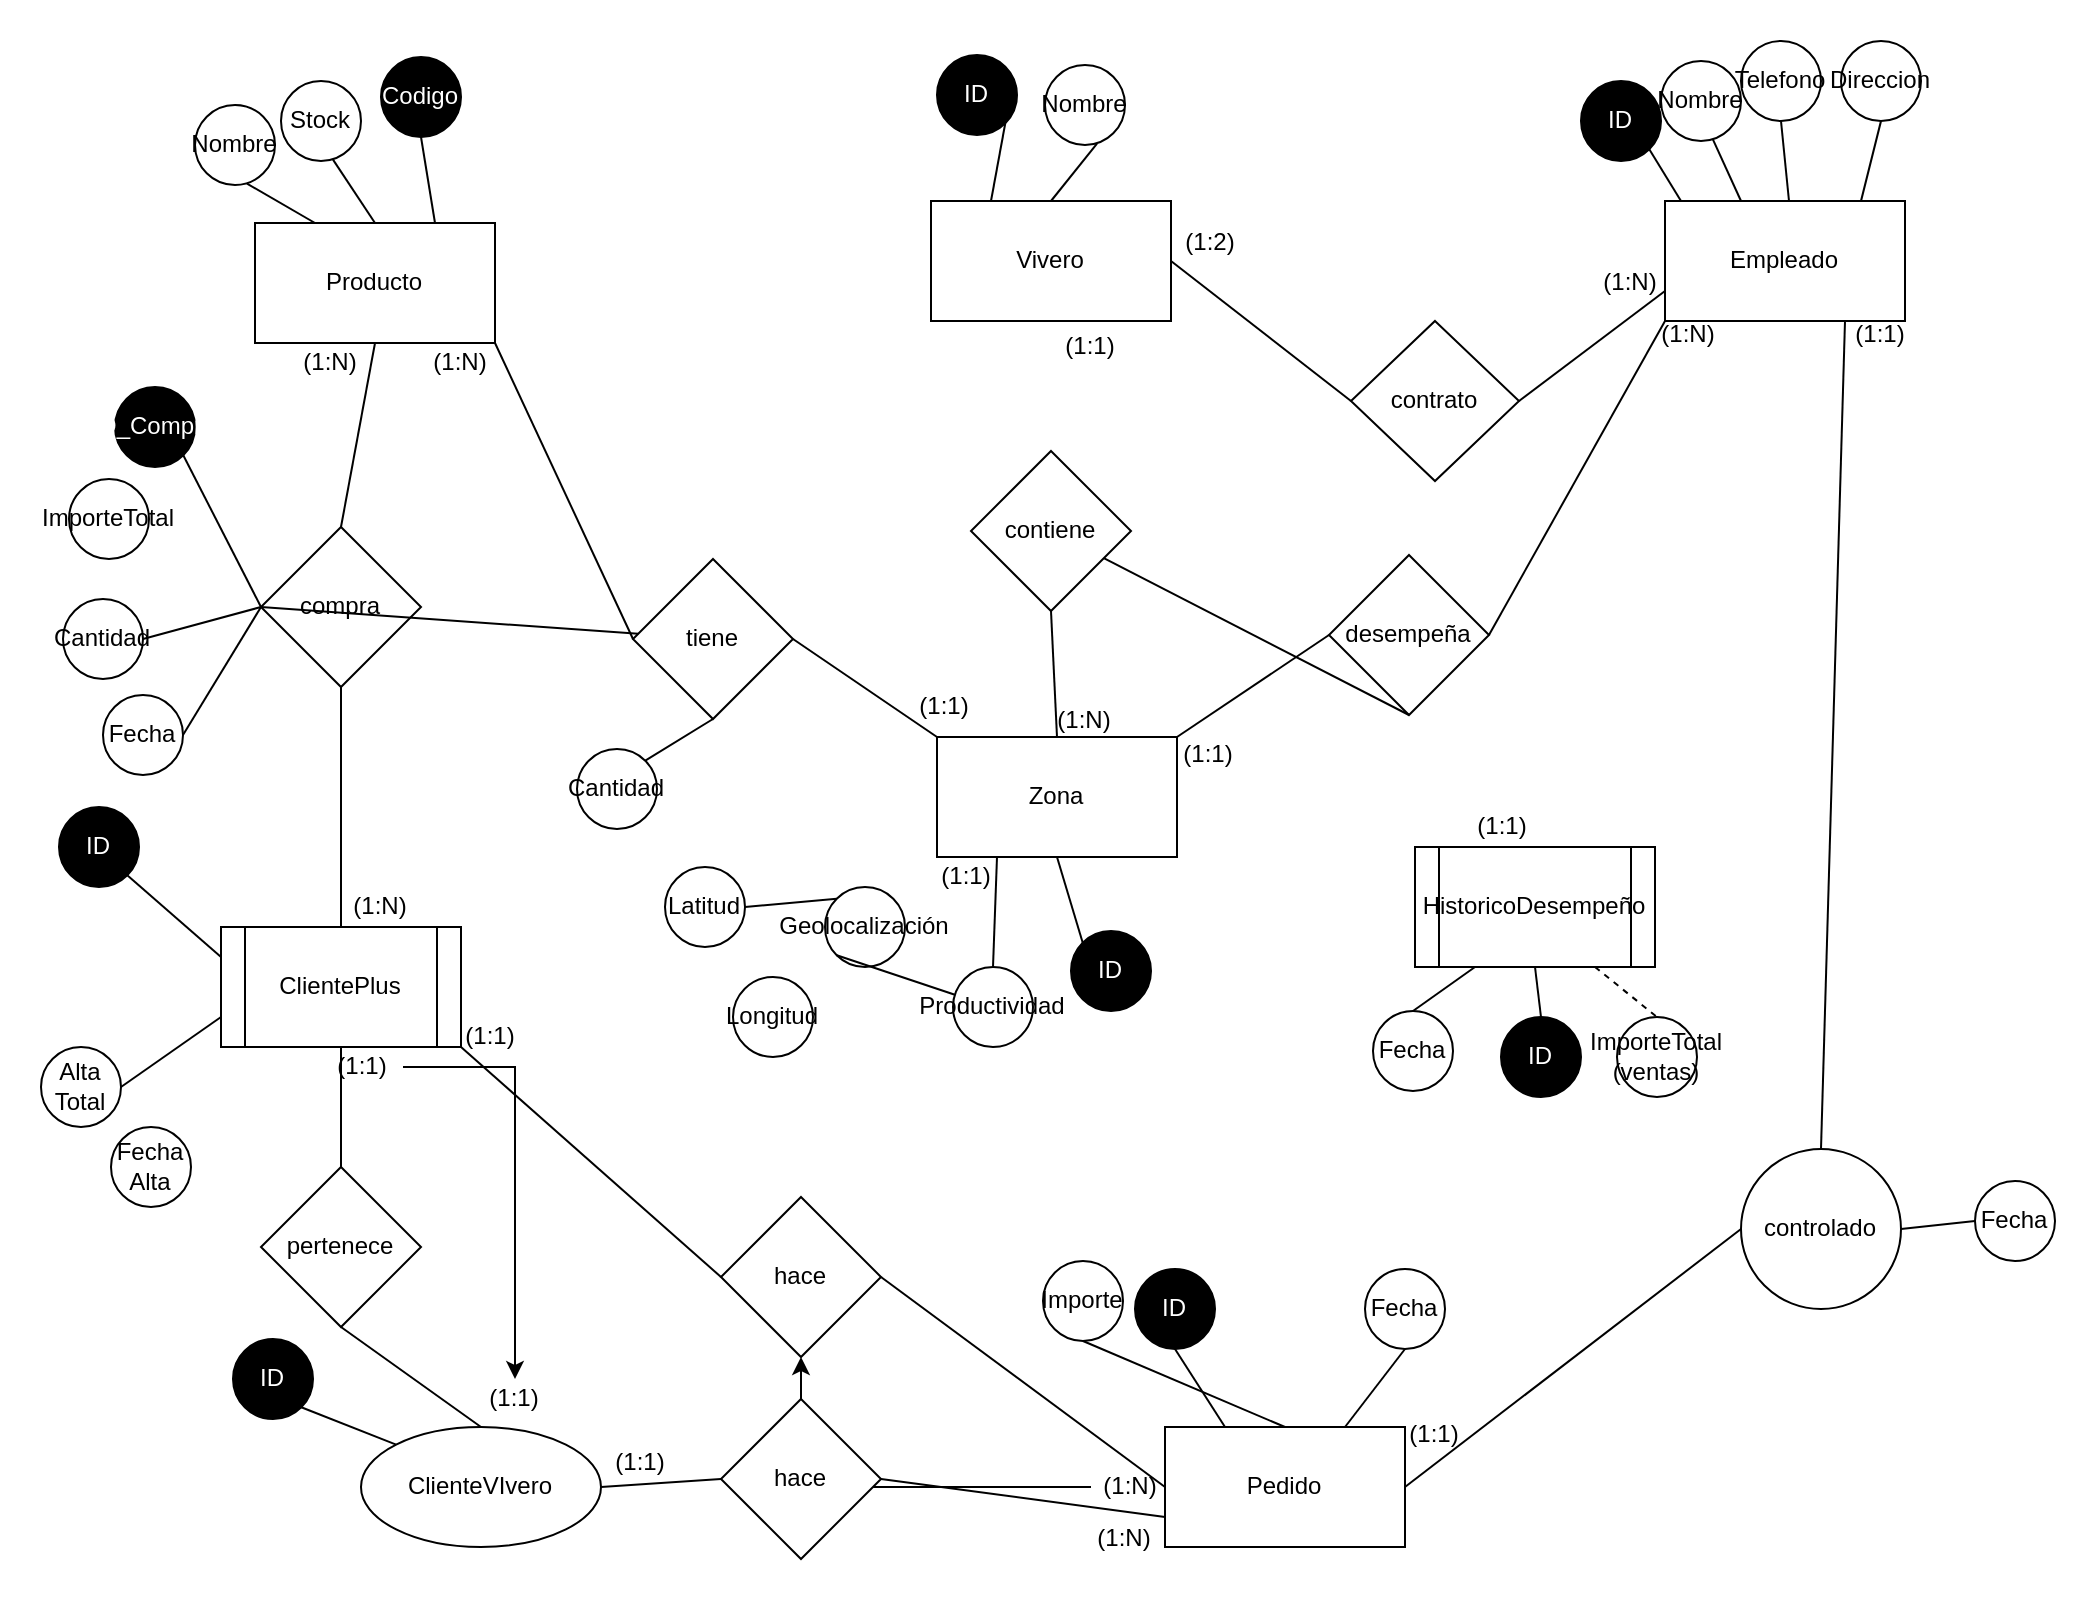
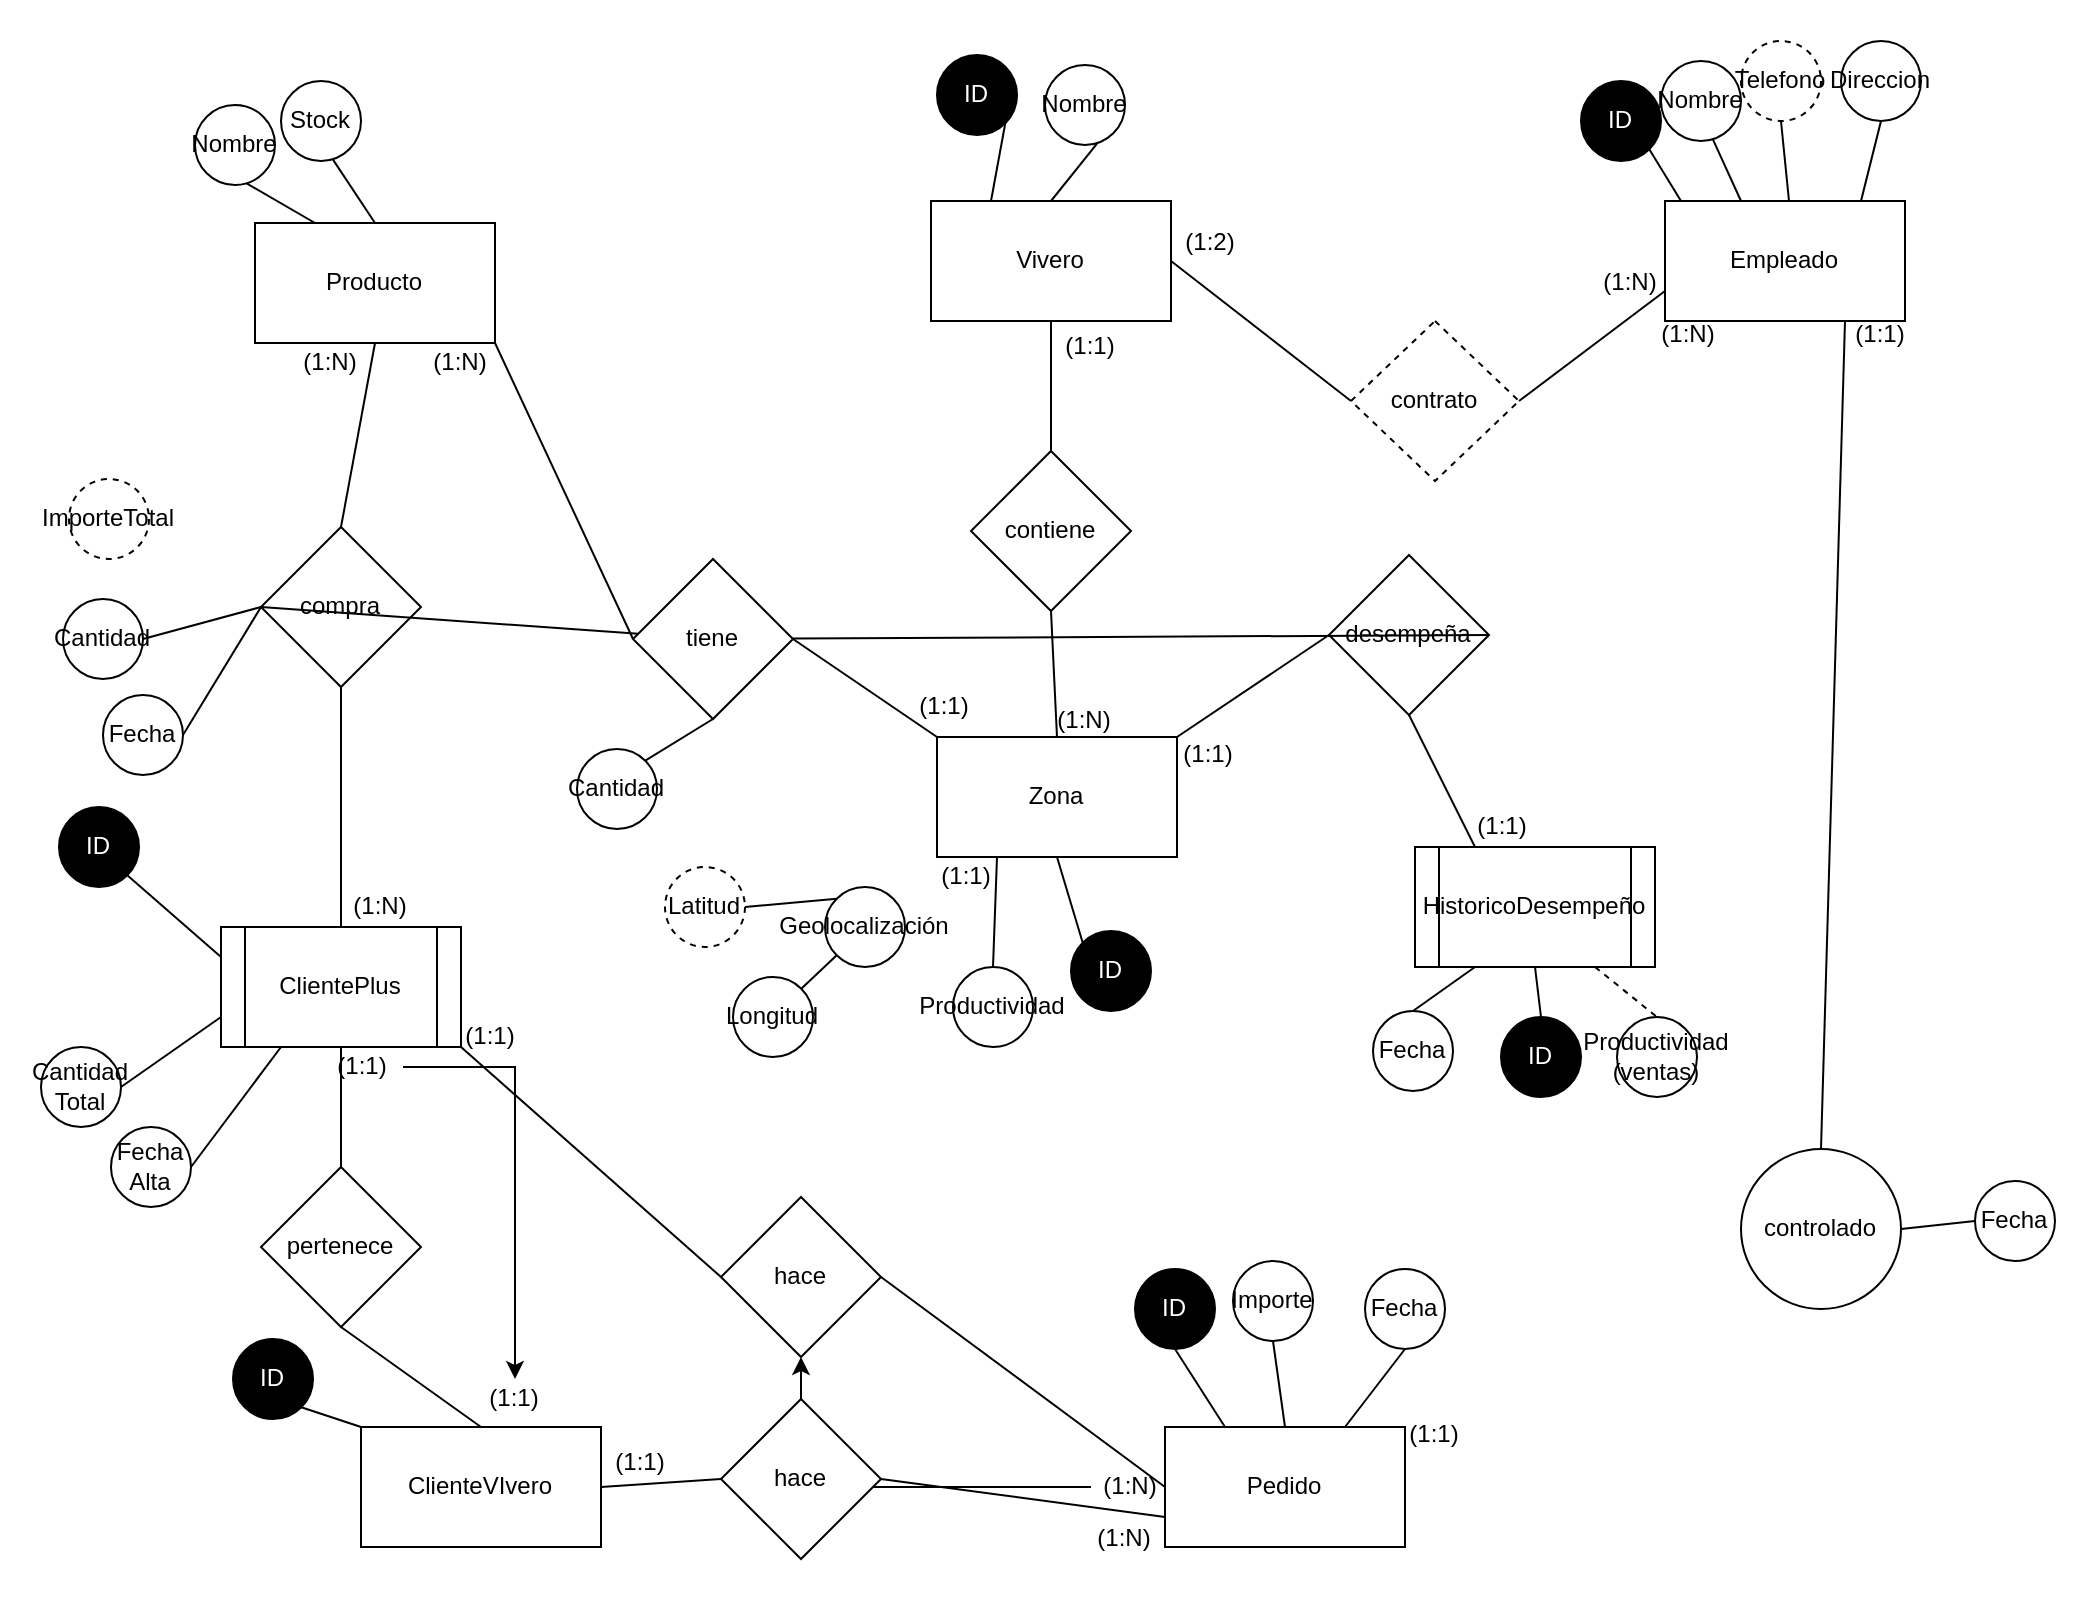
(1781, 81) -> (1781, 81)
(421, 97) -> none
(428, 180) -> none
none -> (1051, 386)
(1435, 401) -> (1435, 401)
(155, 427) -> none
(1577, 478) -> (1021, 637)
(109, 519) -> (109, 519)
(221, 529) -> none
(1177, 596) -> (1442, 781)
(705, 907) -> (705, 907)
(896, 975) -> (819, 972)
(1657, 1057) -> (1657, 1057)
(81, 1087) -> (81, 1087)
none -> (236, 1107)
(1083, 1301) -> (1273, 1301)
(1573, 1358) -> none
(481, 1487) -> (481, 1487)
